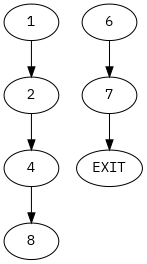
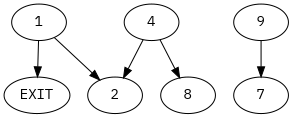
(110, 22) -> (261, 22)
(31, 127) -> (136, 54)
(110, 127) -> (38, 54)
